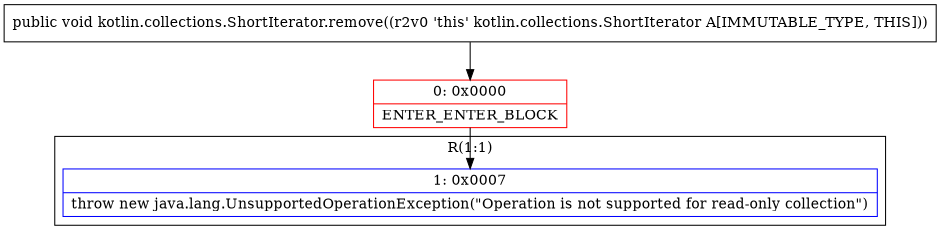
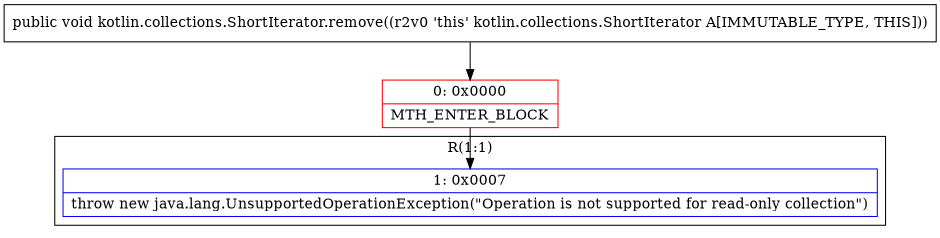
(470, 115) -> (470, 115)
